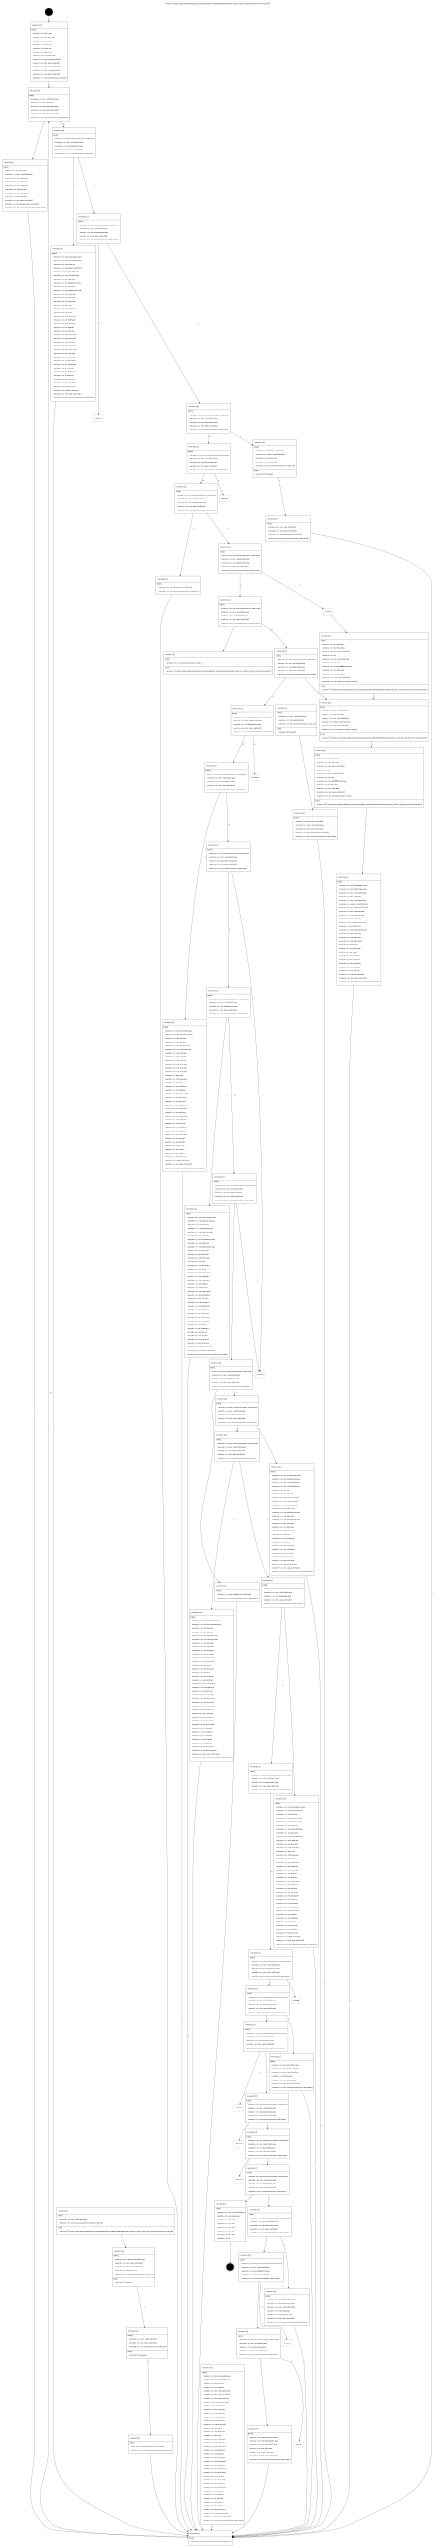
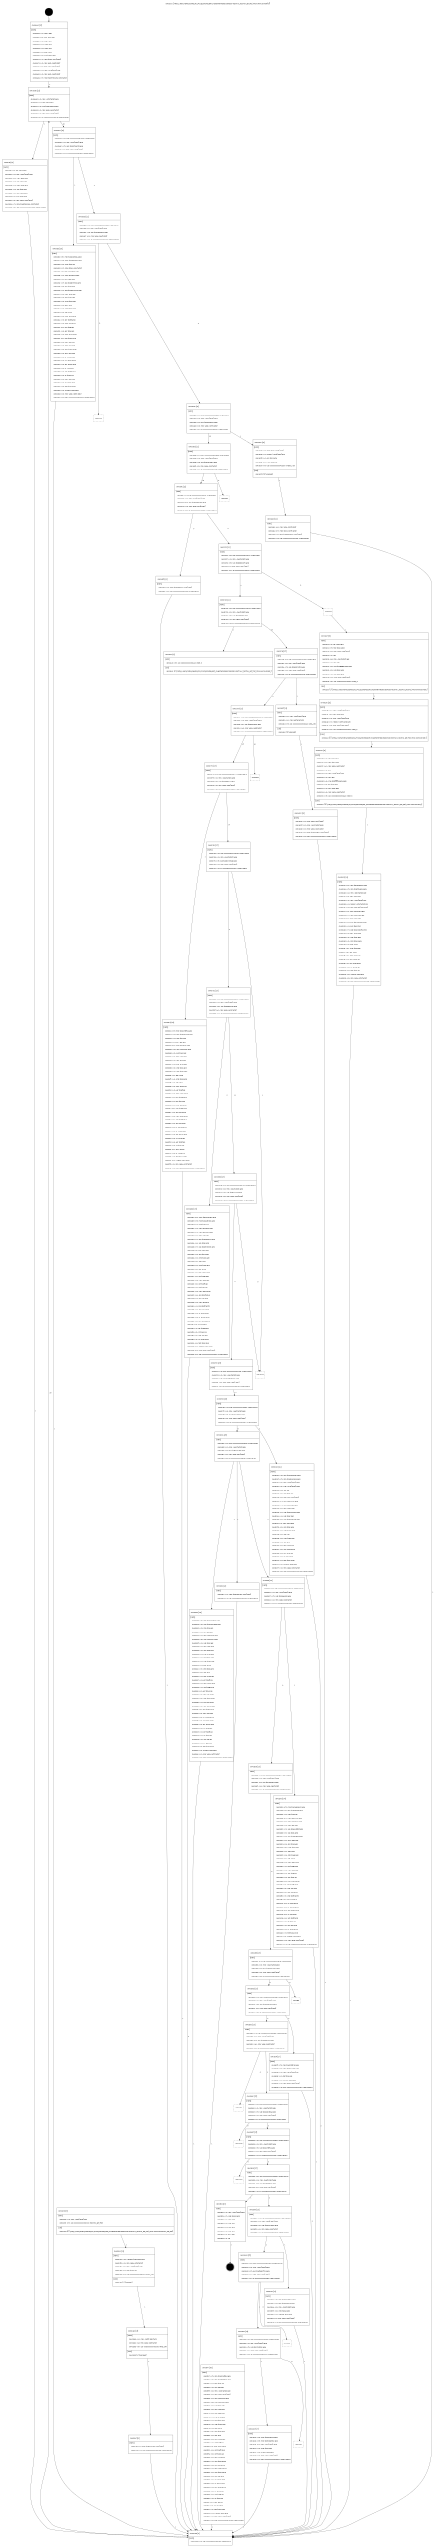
(314, 689) -> (296, 691)
(206, 1487) -> (237, 1522)
